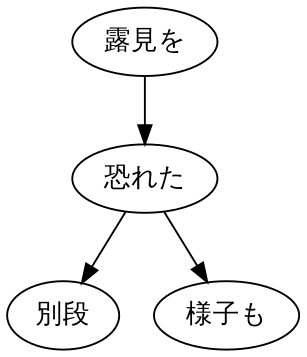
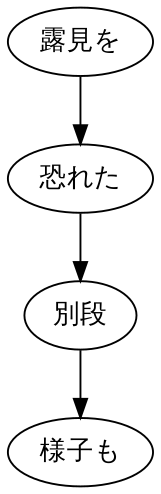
(181, 239) -> (80, 374)
